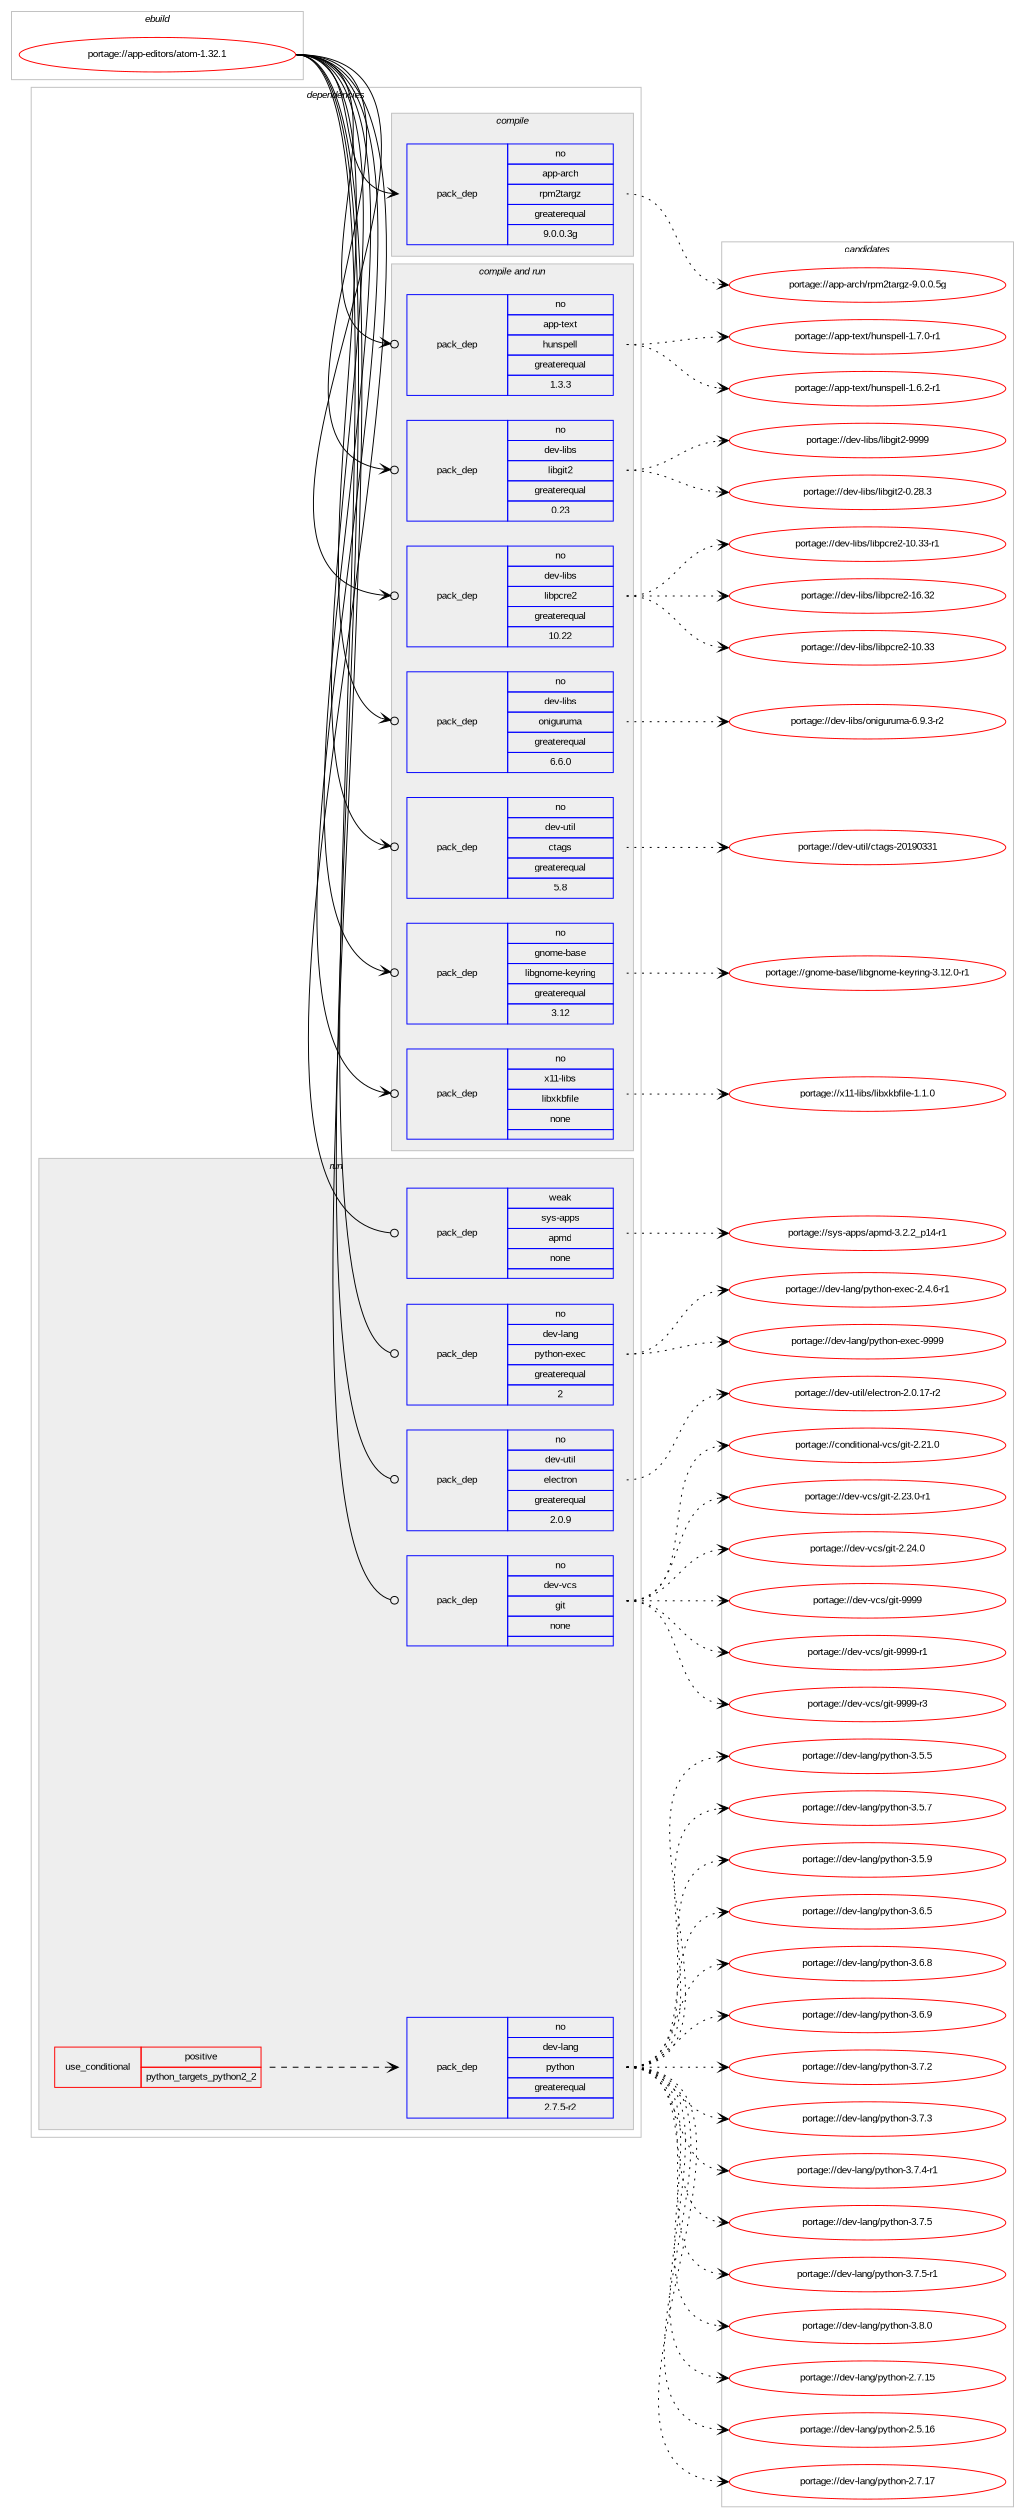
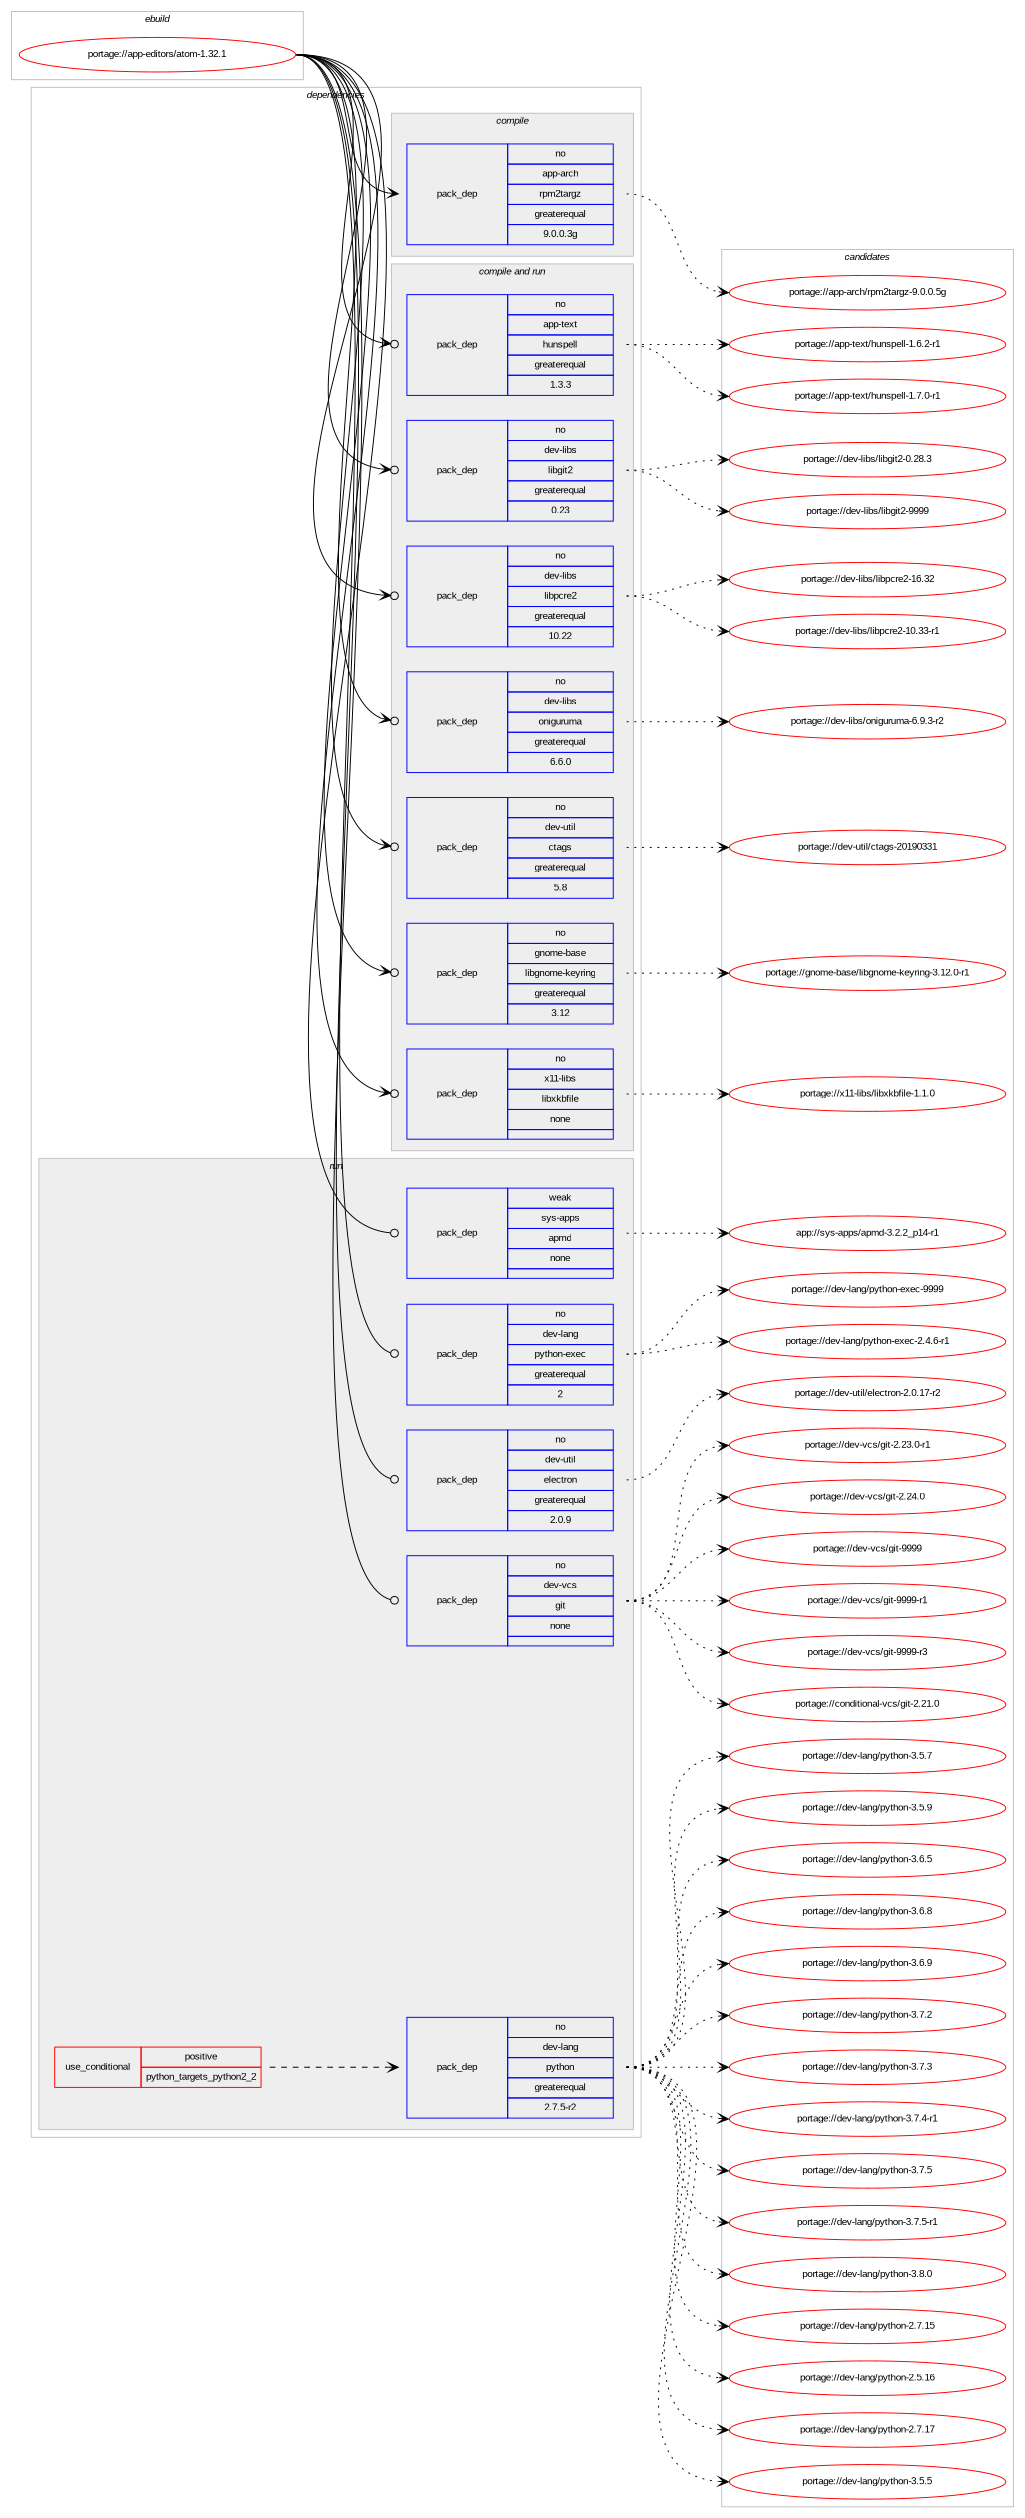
(868, 648) -> none
(868, 1233) -> (868, 1233)
